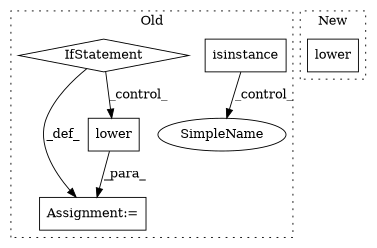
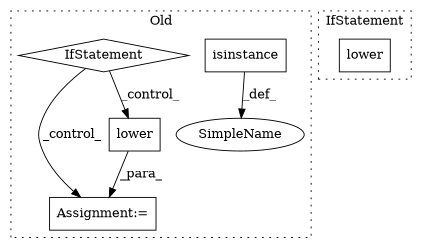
(333, 21) -> (365, 21)
(264, 95) -> (260, 95)
(63, 135) -> (72, 135)
